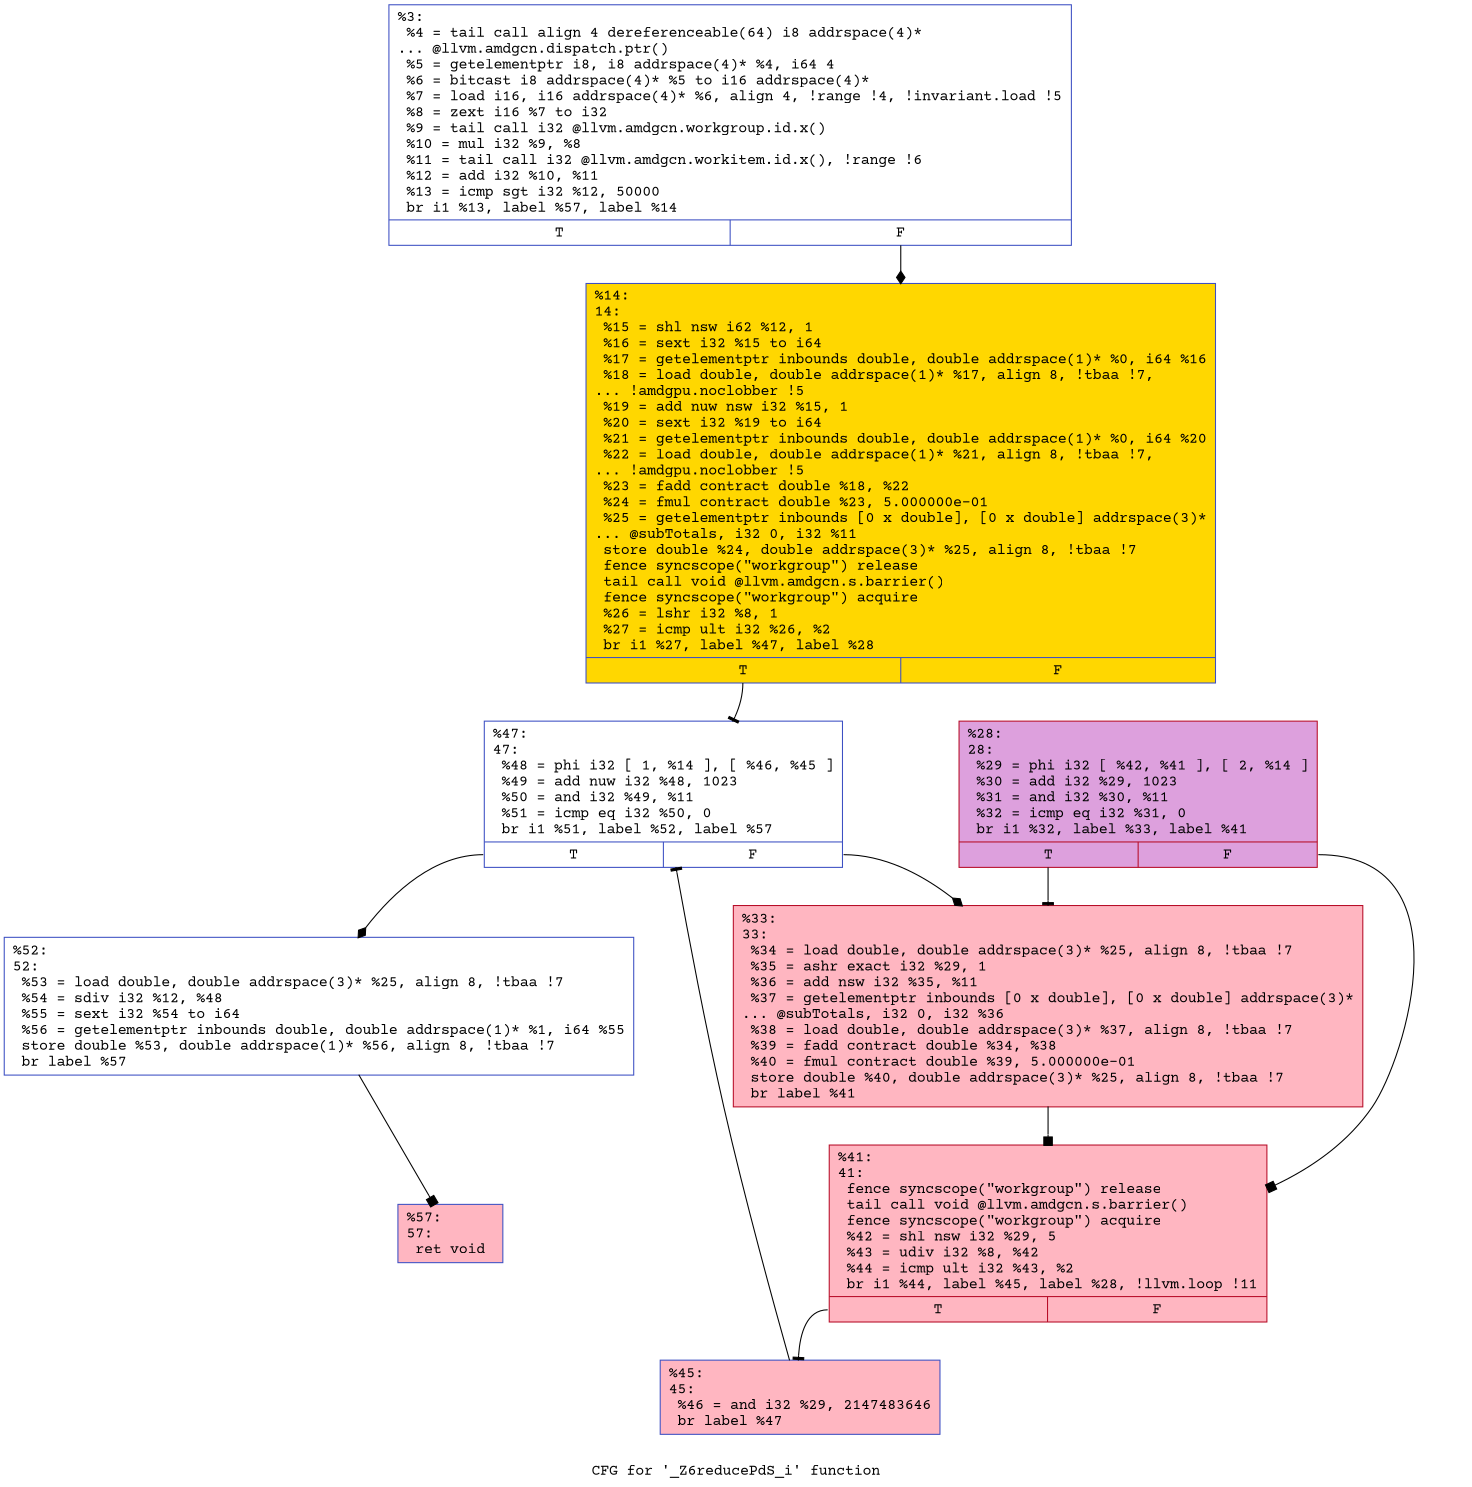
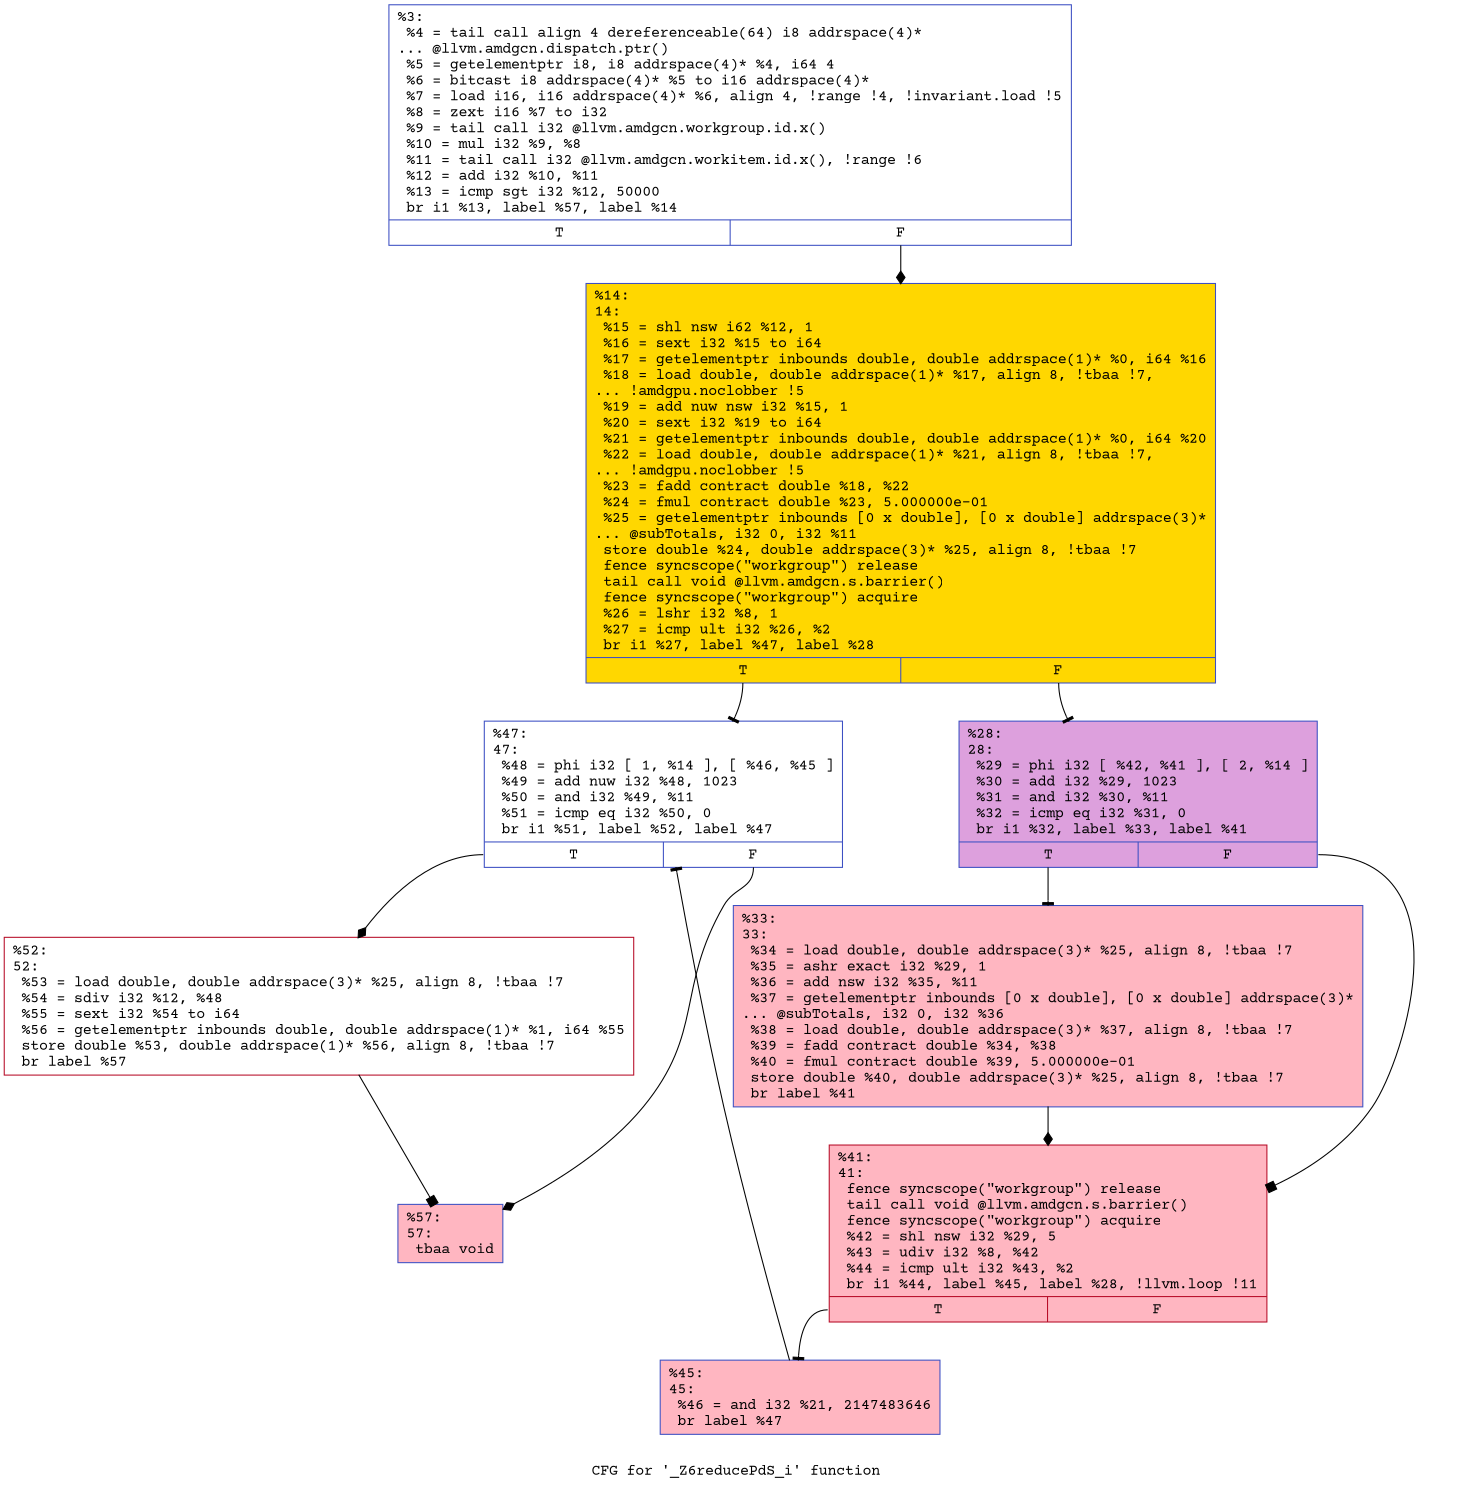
none -> (1061, 700)
(1138, 794) -> (1138, 794)
(633, 829) -> (633, 829)
(901, 867) -> (672, 1062)
(319, 1006) -> (319, 1006)
(1048, 1006) -> (1048, 1006)
(1048, 1120) -> (1048, 1120)
(446, 1249) -> (450, 1249)
(800, 1405) -> (800, 1405)
